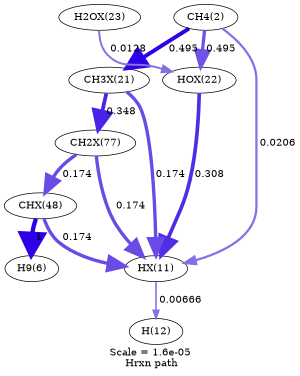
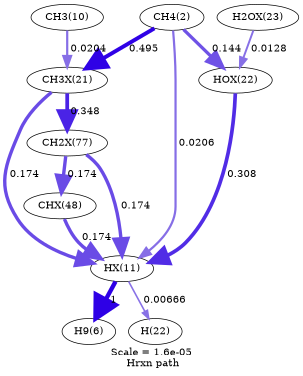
none -> (67, 17)
(220, 49) -> (225, 49)
(34, 226) -> (111, 290)
(156, 332) -> (155, 332)
